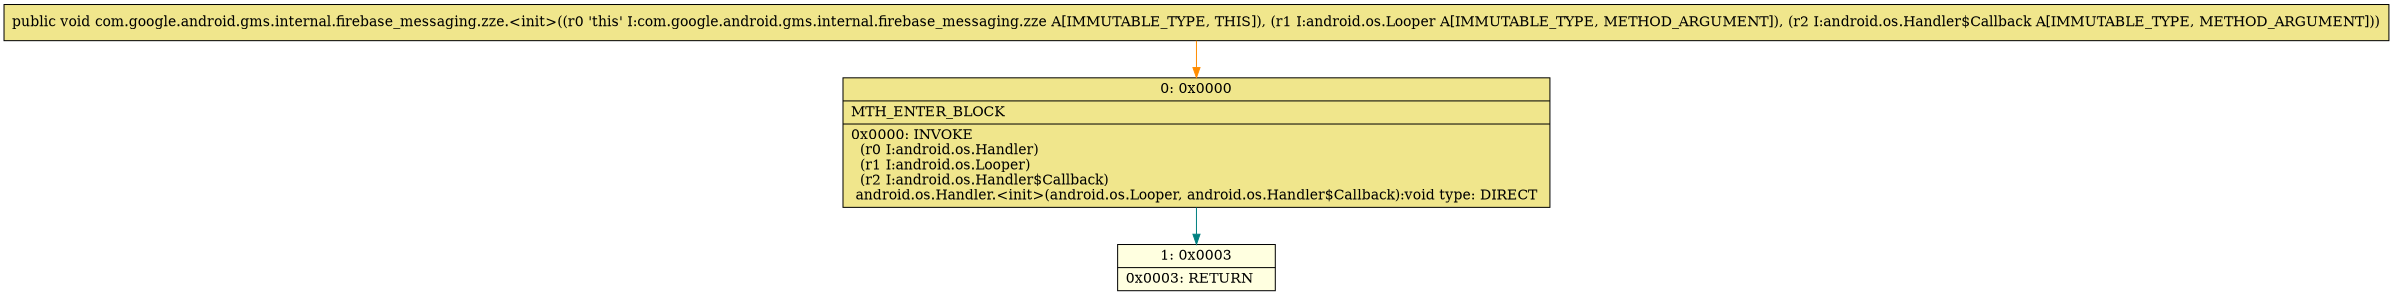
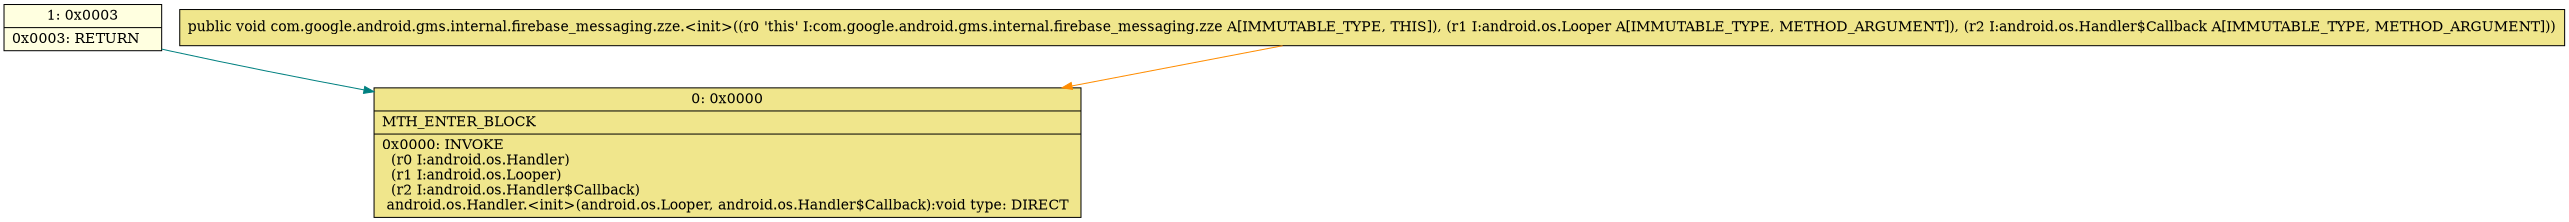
(1196, 221) -> (263, 70)
